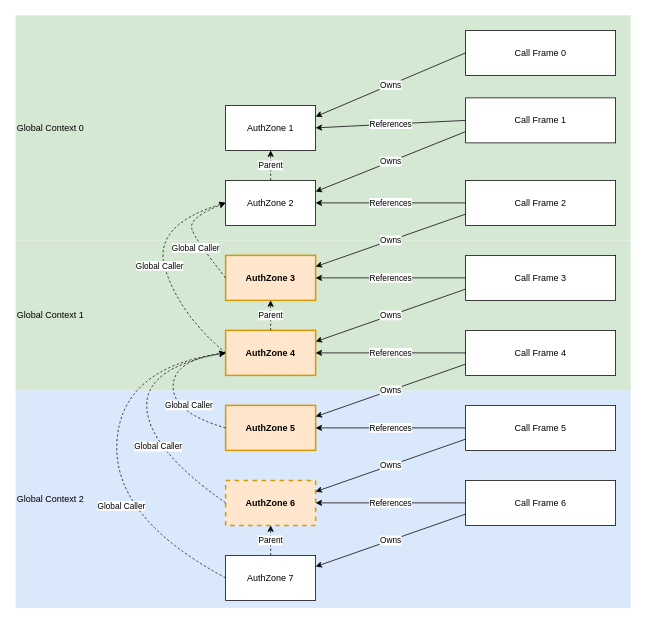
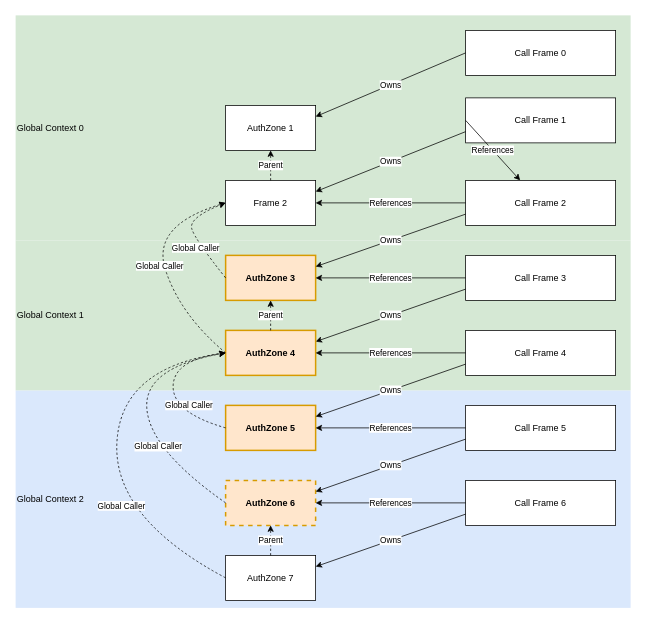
(393, 124) -> (491, 149)
(270, 203) -> (270, 203)
